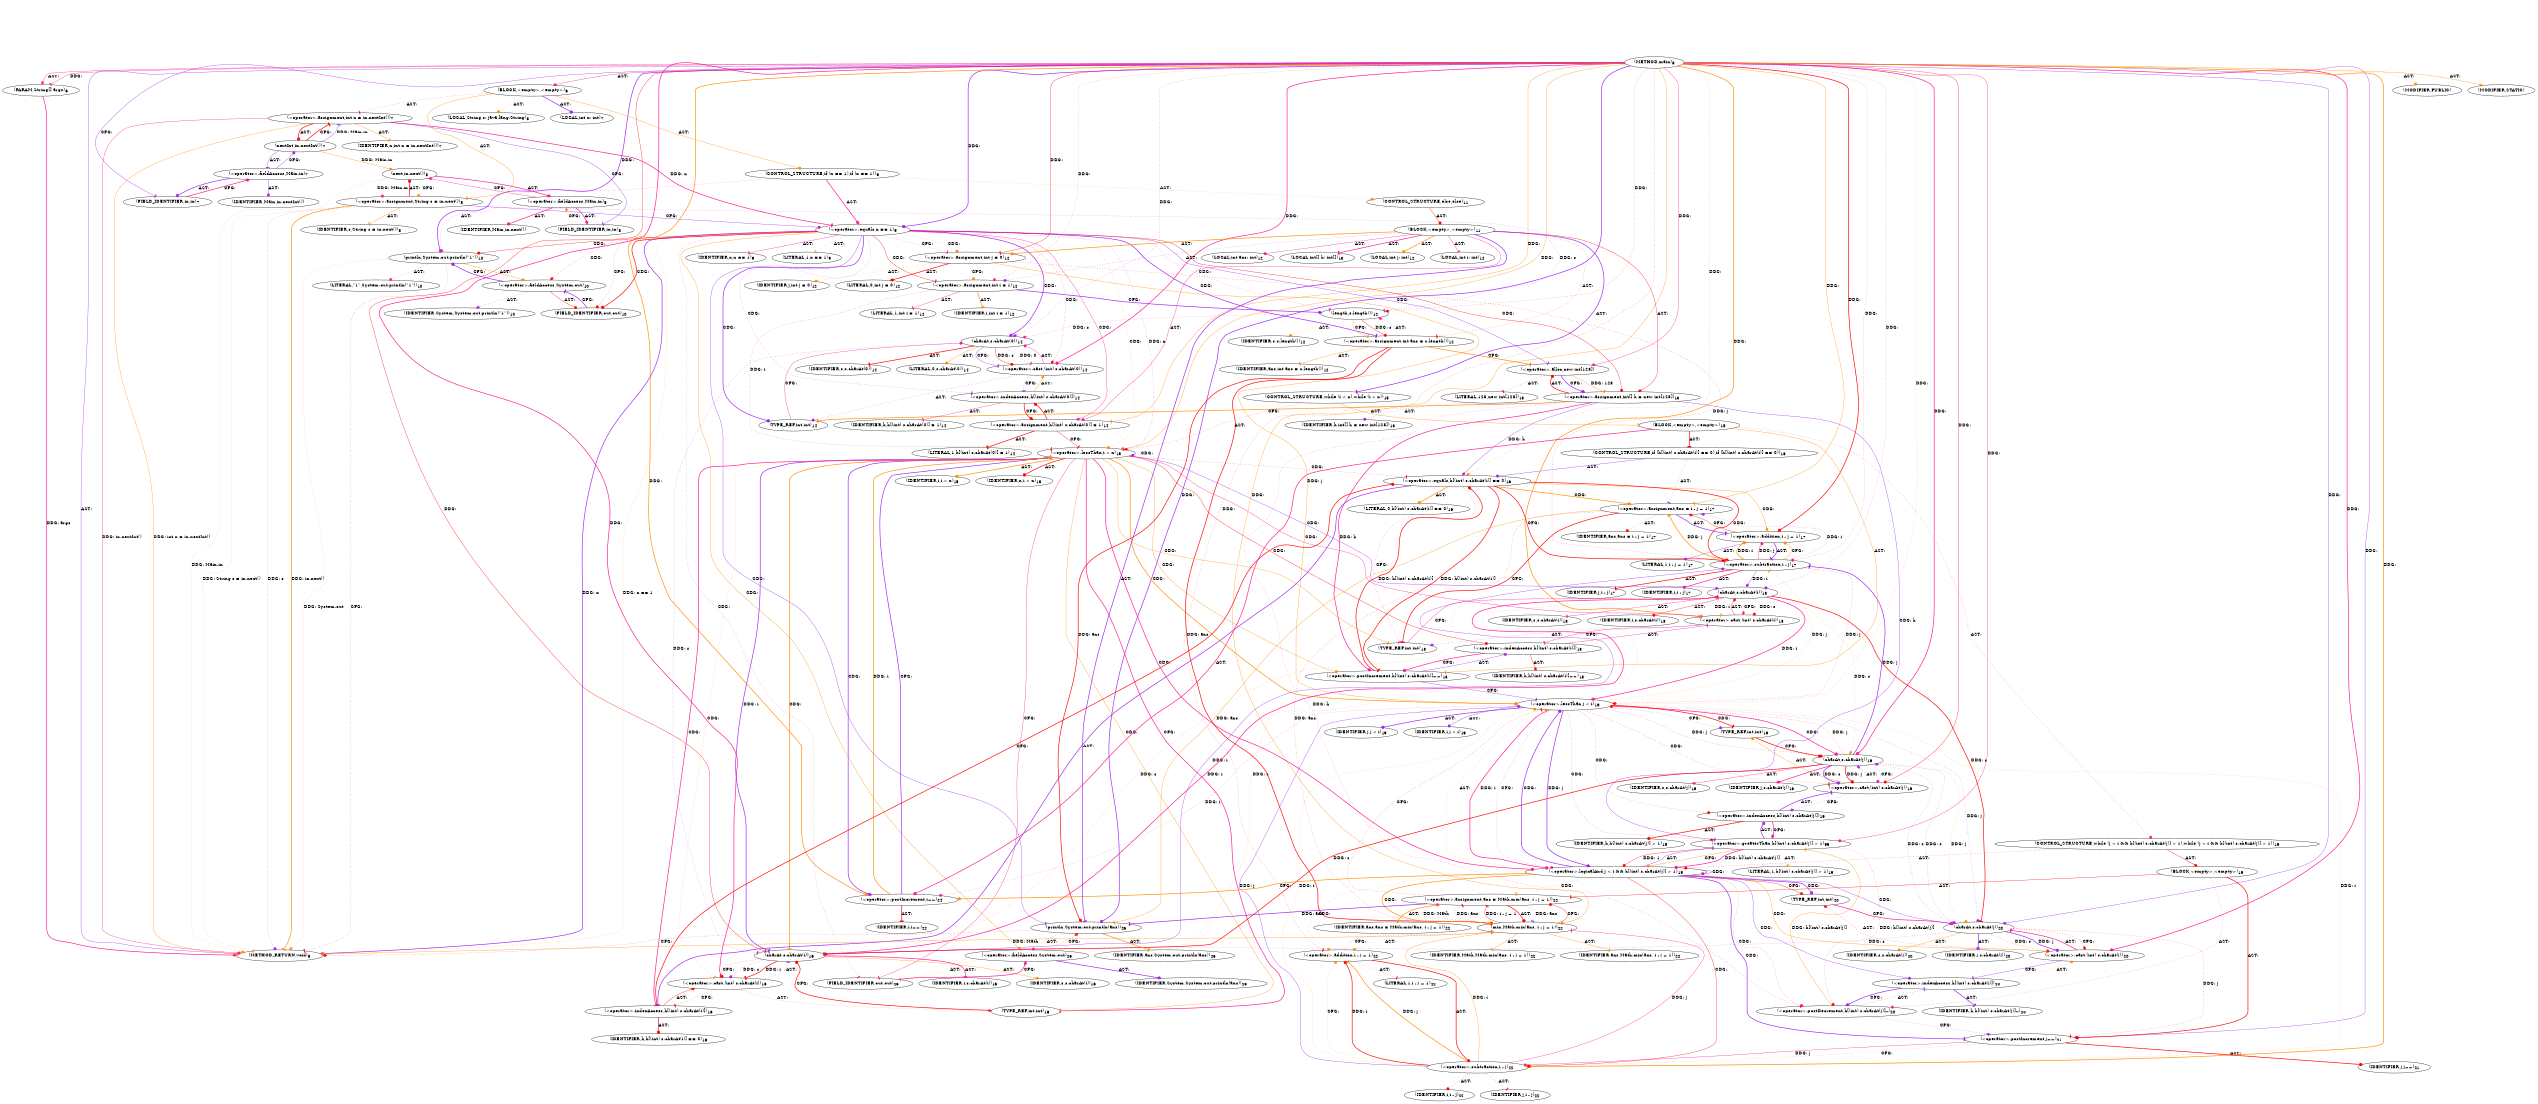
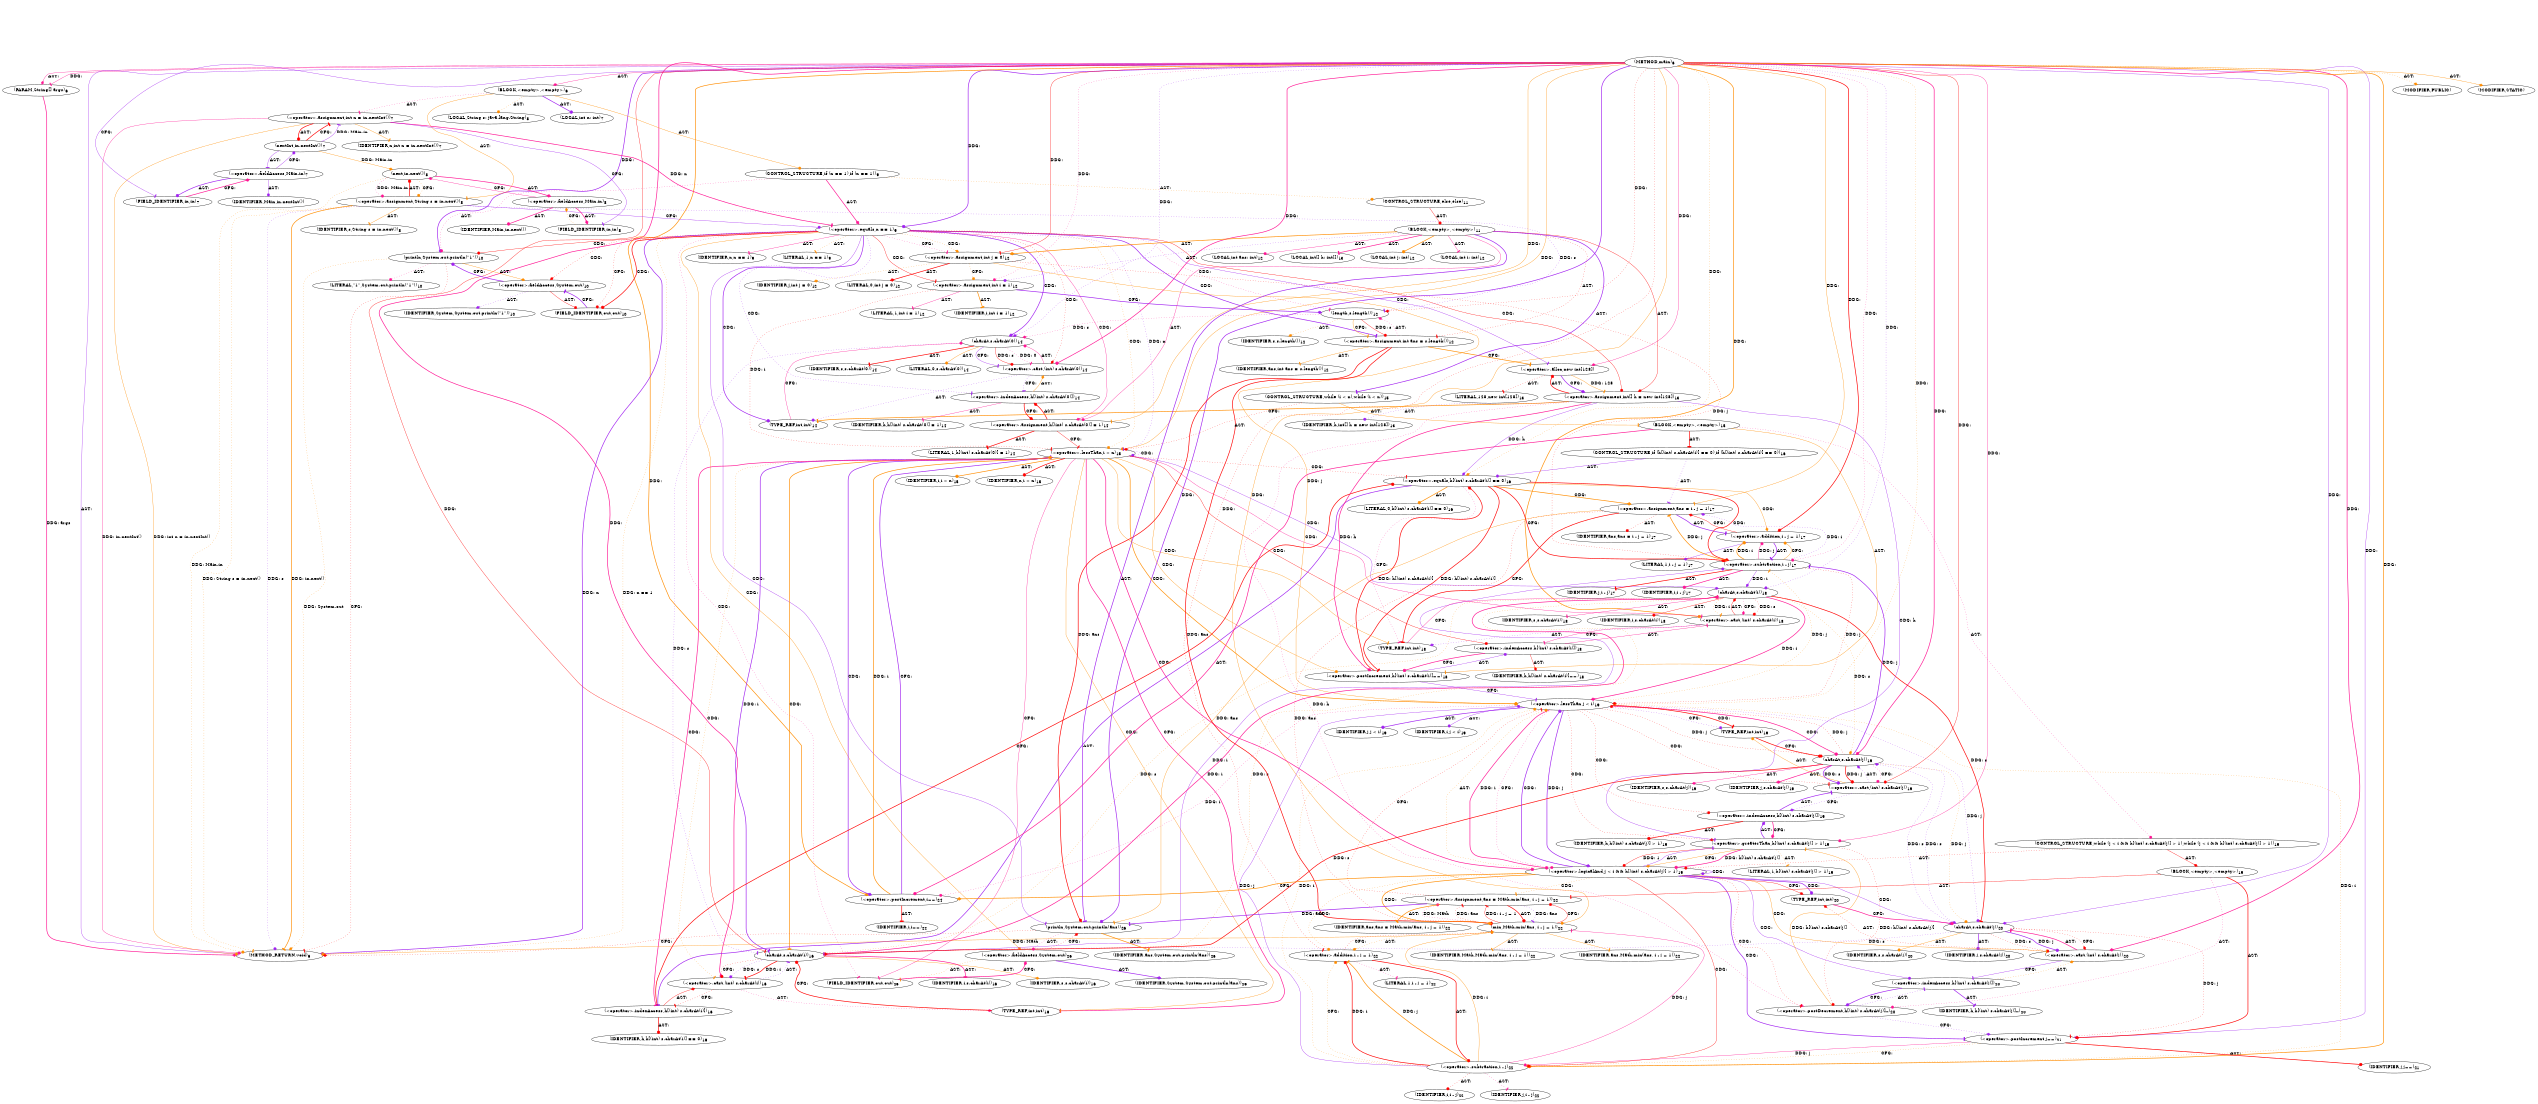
(1827, 844) -> (1827, 844)
